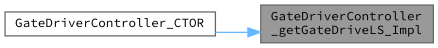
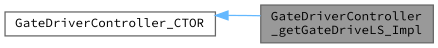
(232, 32) -> (244, 16)
